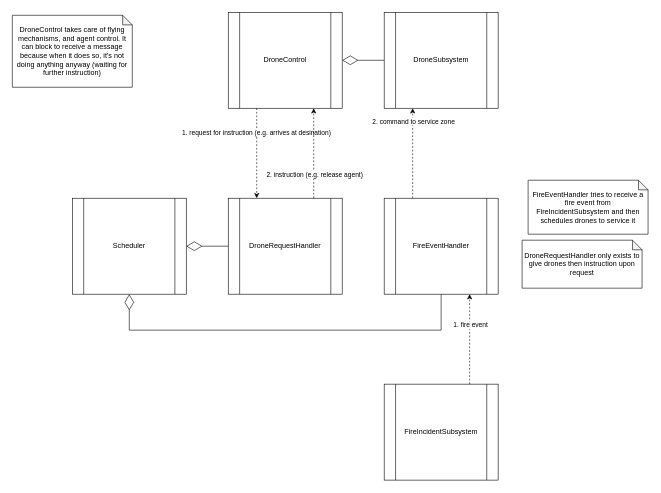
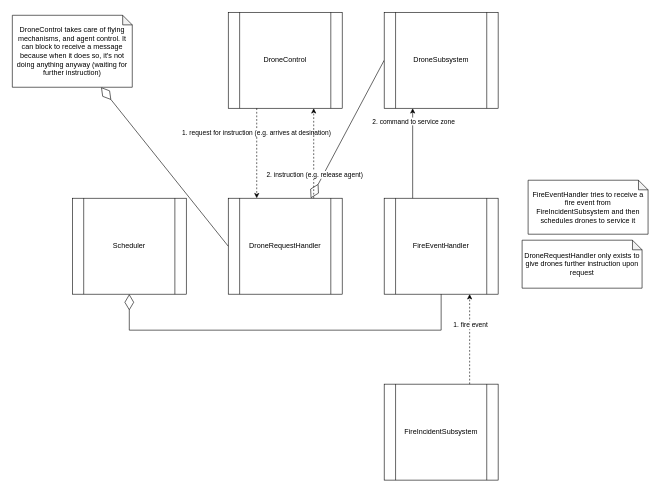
(371, 60) -> (351, 122)
(413, 155) -> (413, 155)
(215, 246) -> (170, 173)
(582, 264) -> (582, 264)
